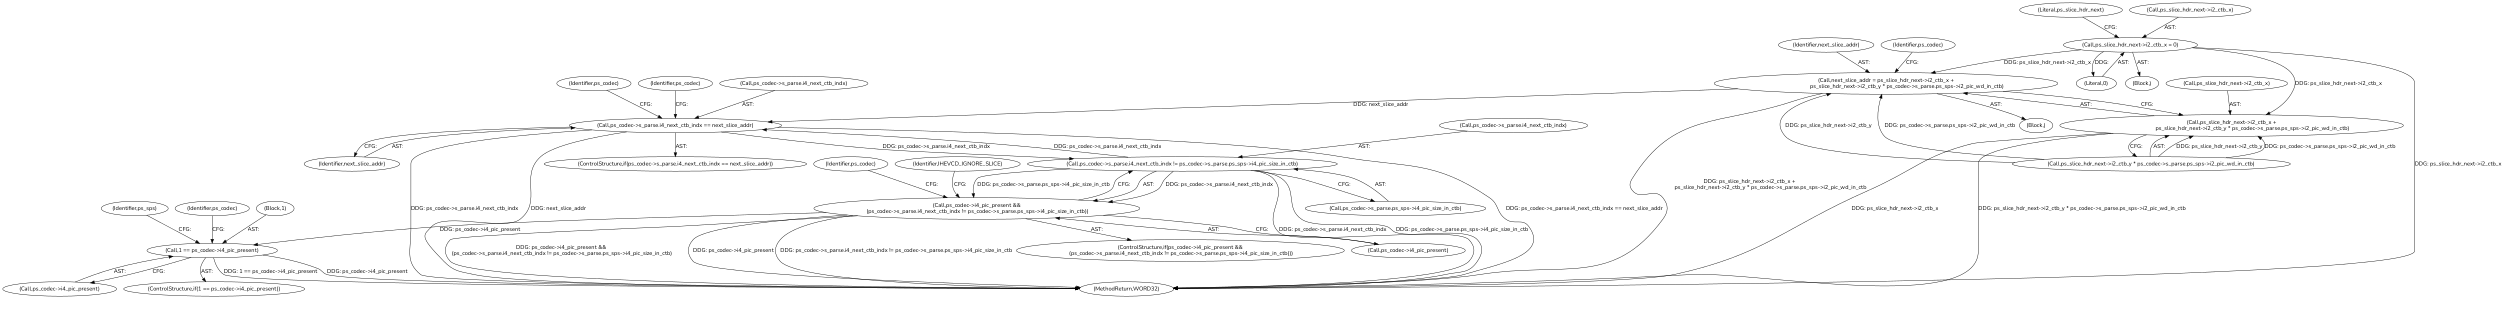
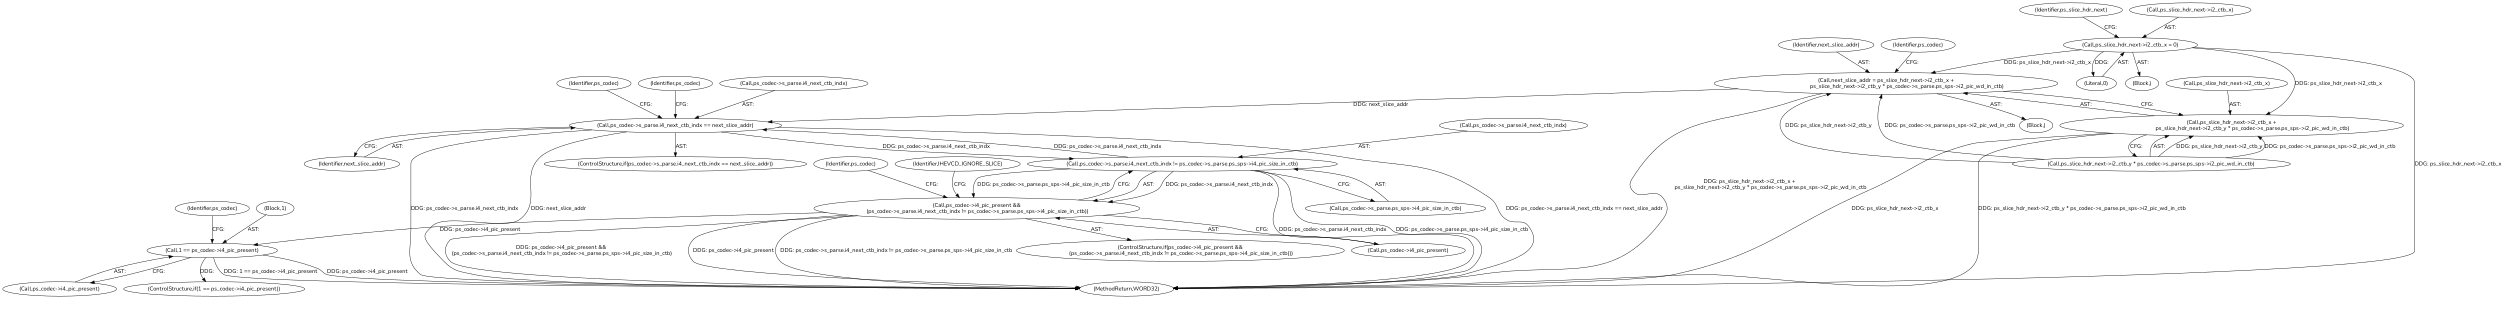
(2071, 10) -> (2071, 10)
(135, 208) -> none
(208, 272) -> (208, 272)
